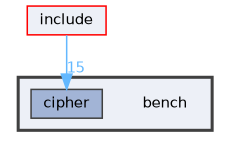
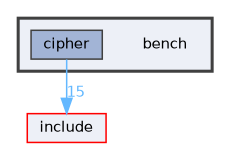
(67, 55) -> (67, 81)
